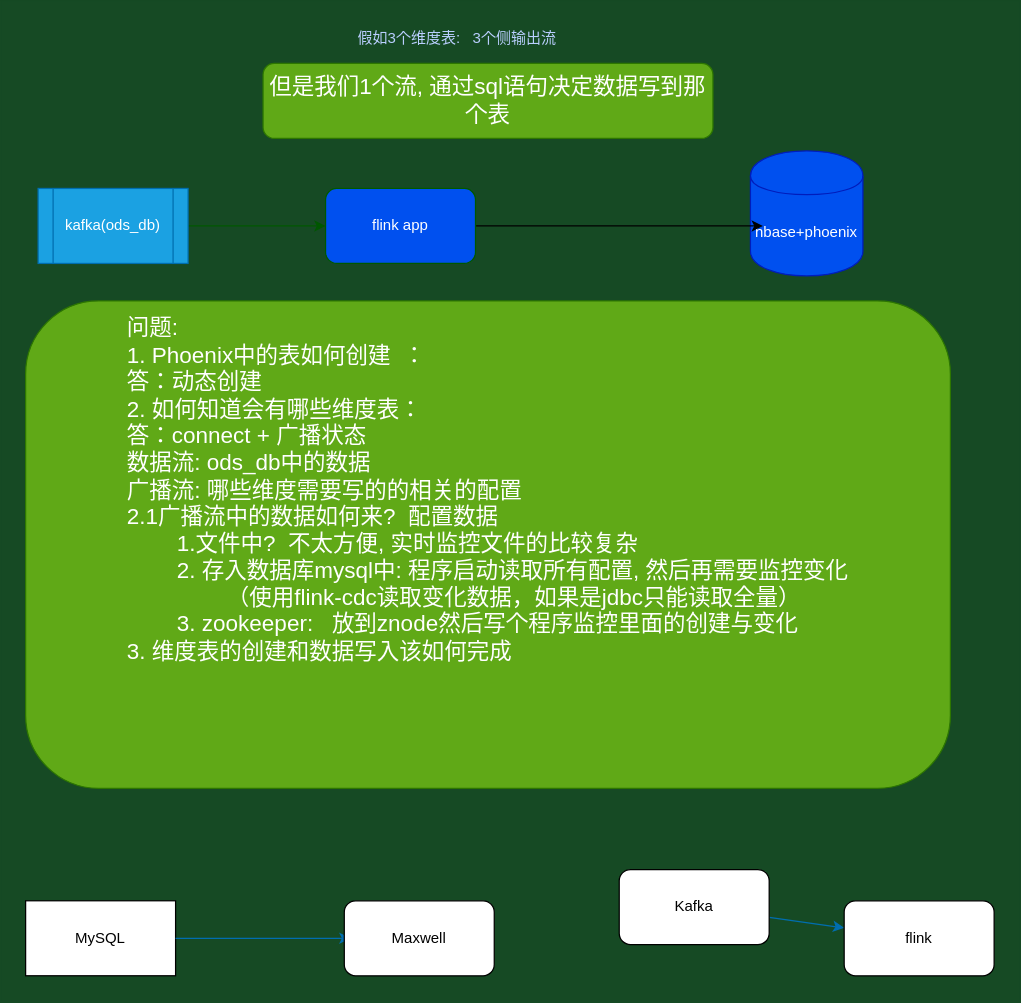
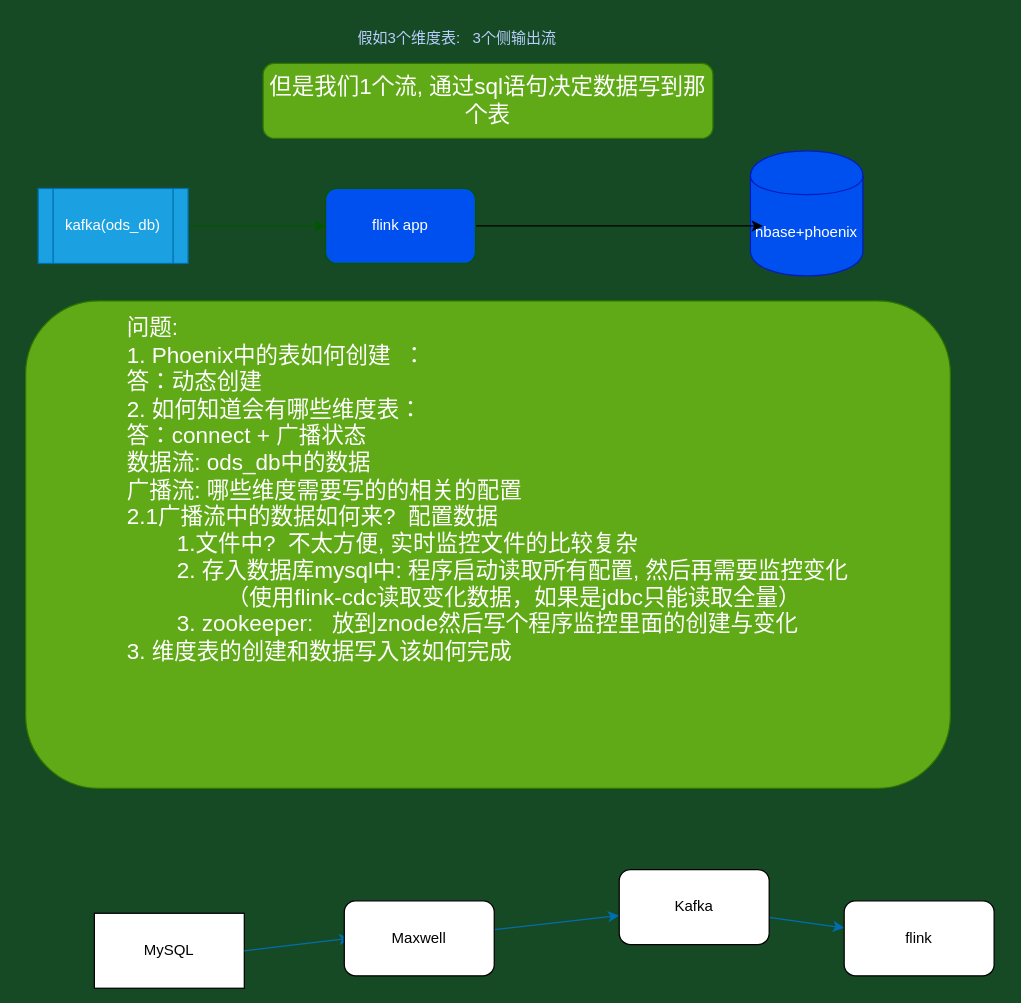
none -> (552, 923)
(101, 938) -> (169, 951)
